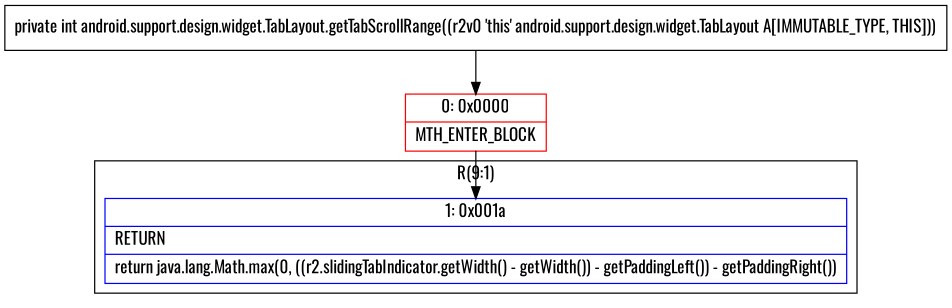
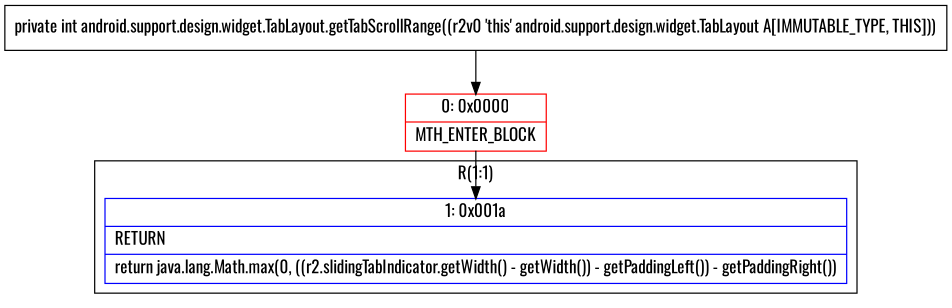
(476, 175) -> (476, 175)
